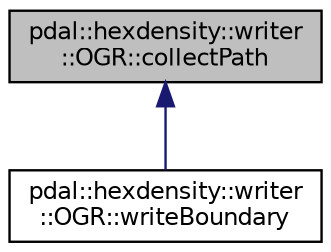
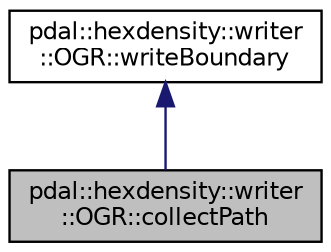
(166, 139) -> (166, 139)
